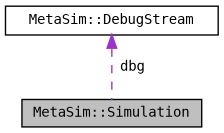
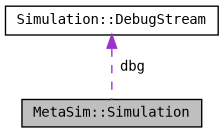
(112, 21) -> (112, 21)
